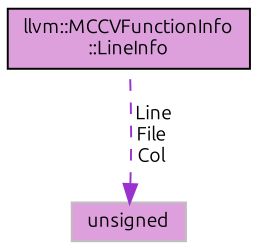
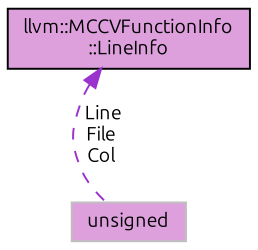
(131, 126) -> (74, 147)
